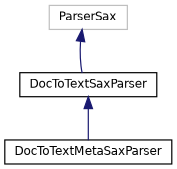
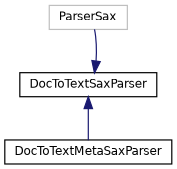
(80, 57) -> (96, 45)
